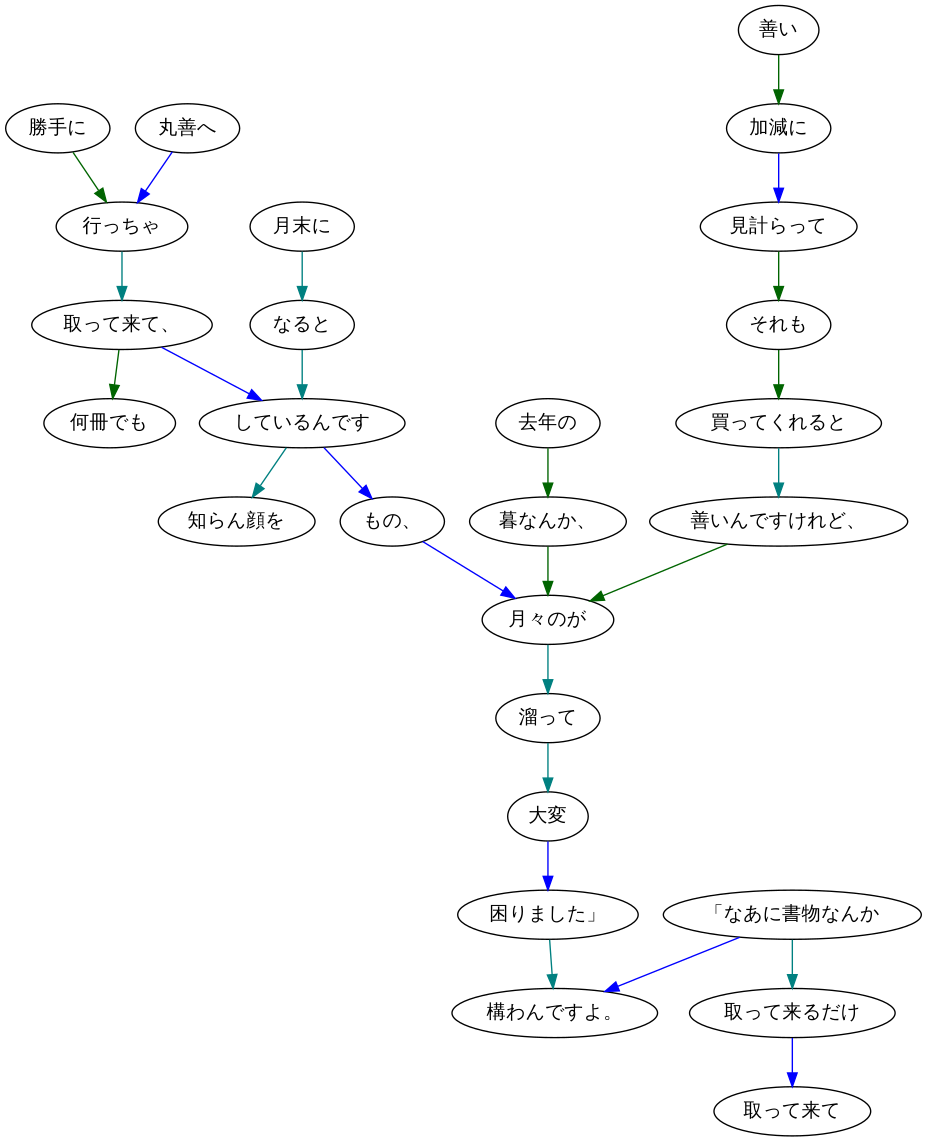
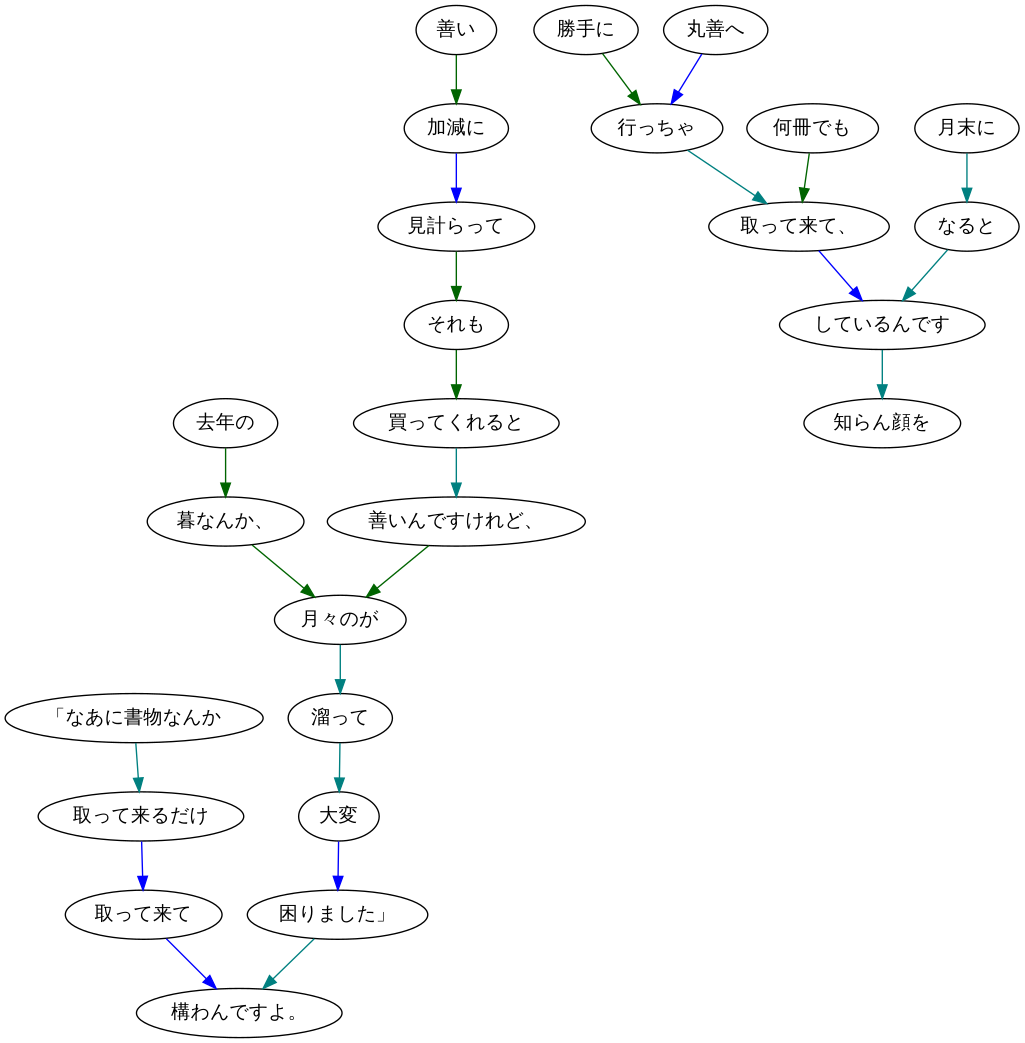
(117, 367) -> (807, 171)
(392, 522) -> none
(679, 962) -> (186, 959)
